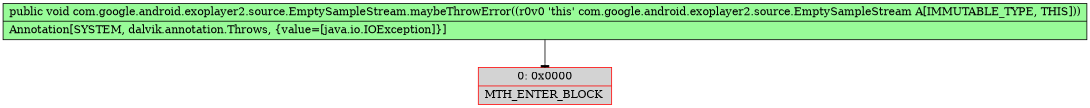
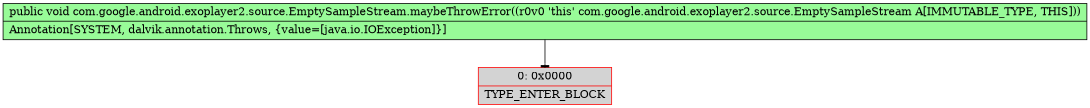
(544, 95) -> (545, 95)
